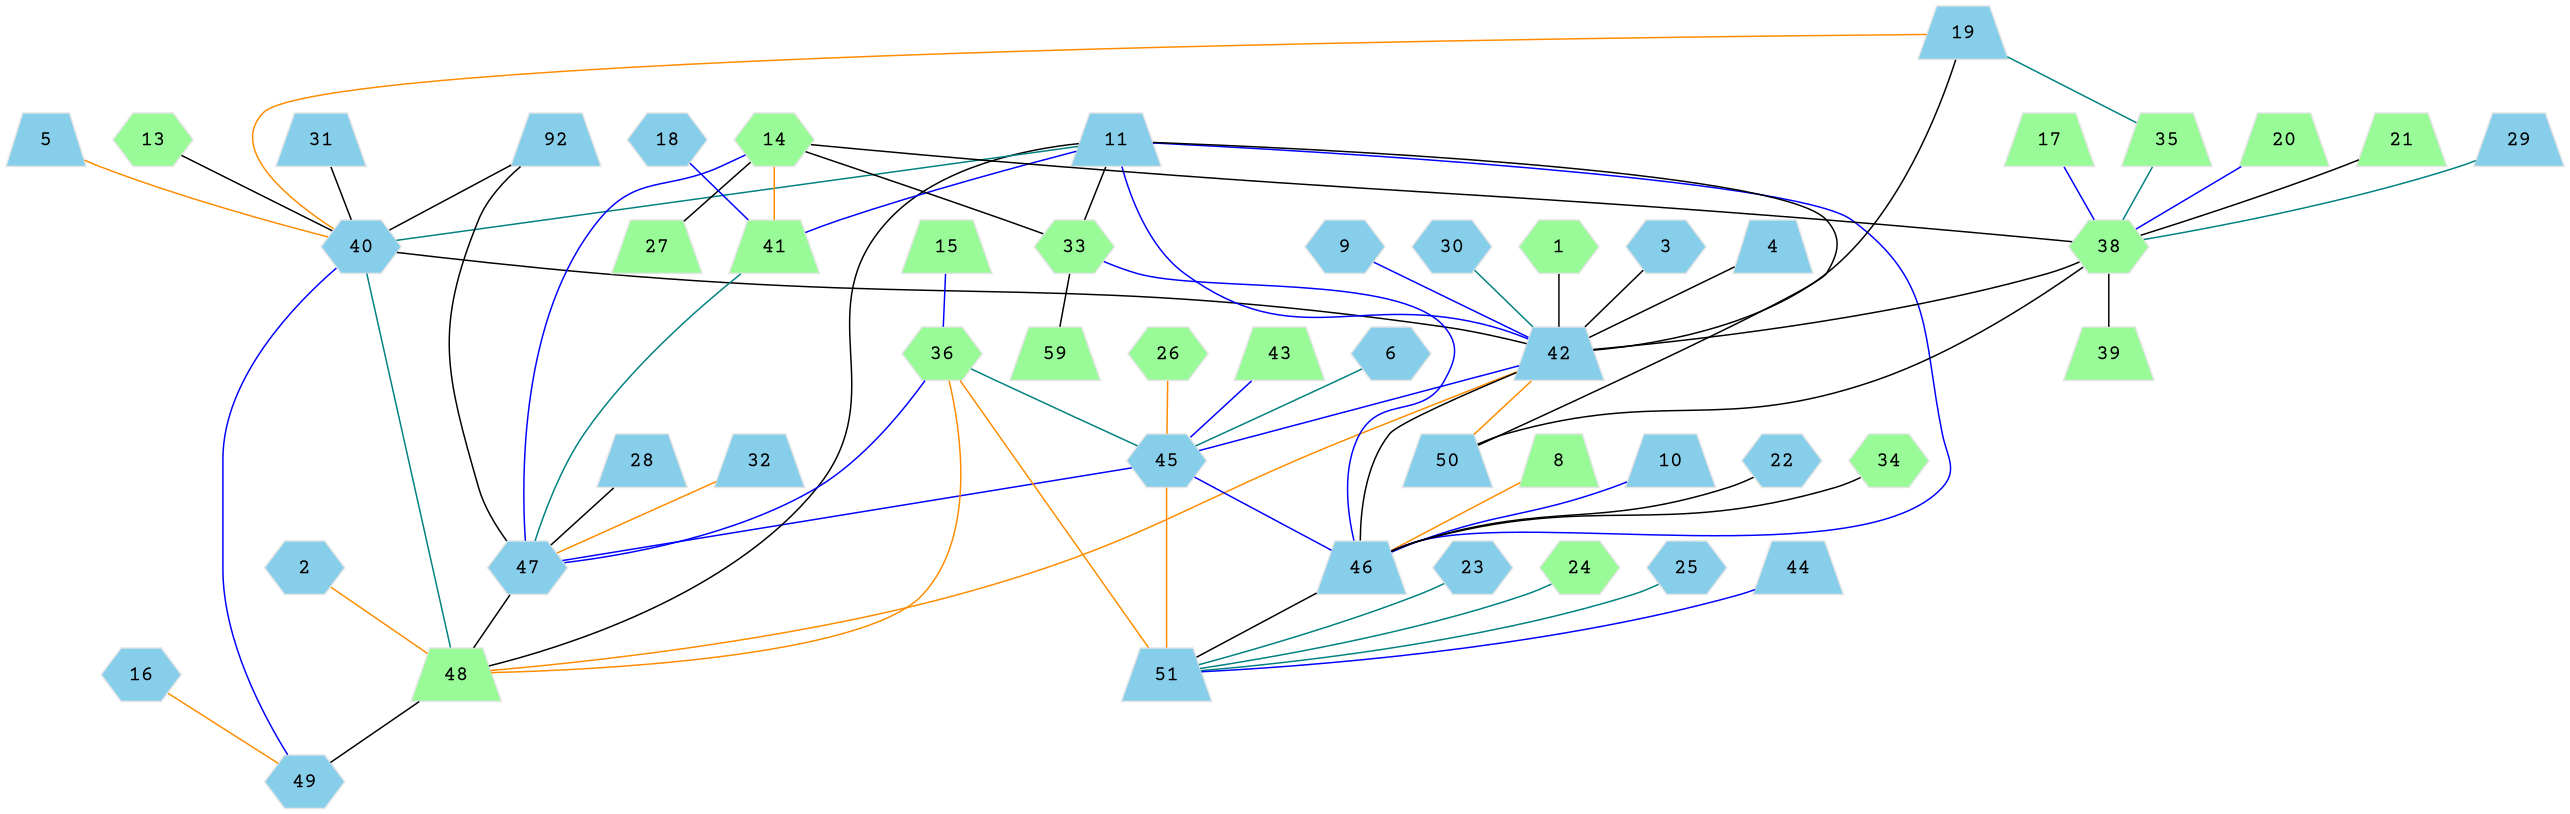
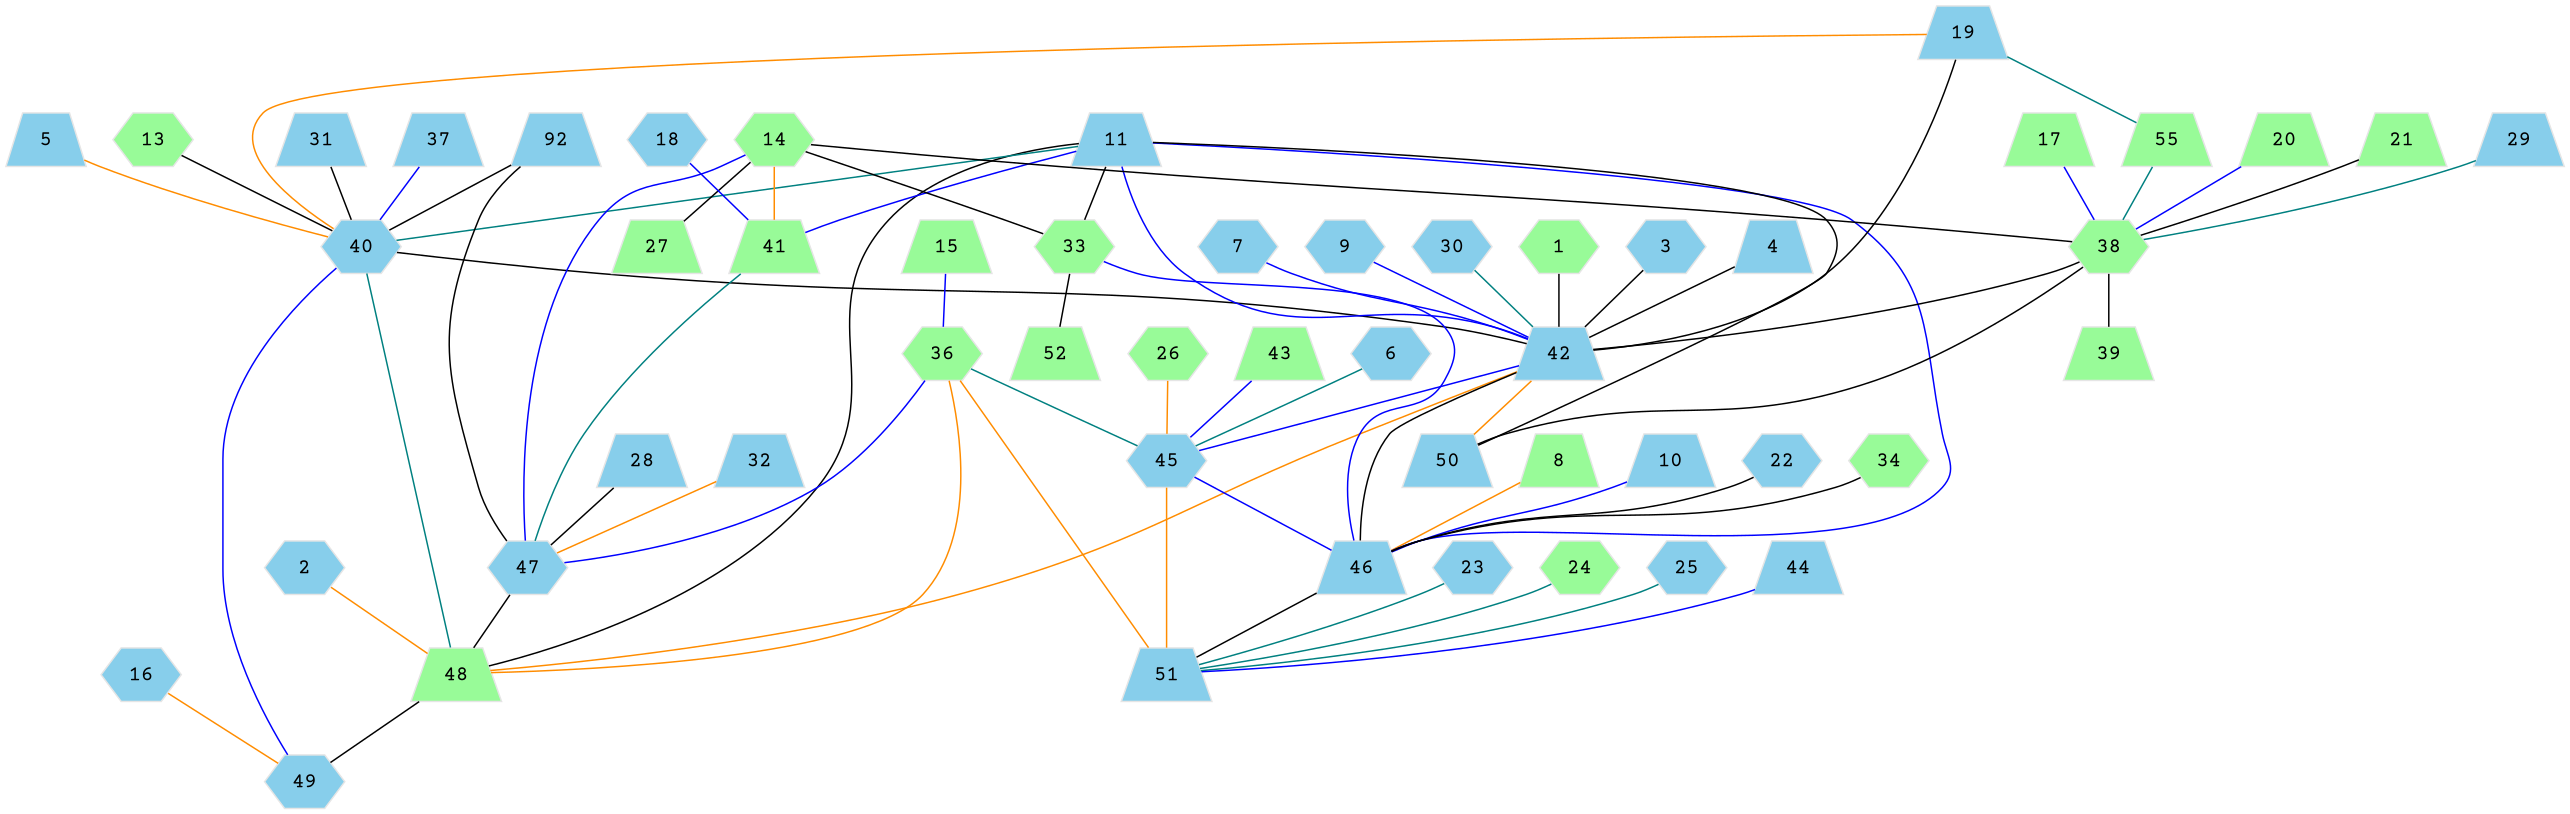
none -> (438, 140)
(2167, 140) -> (2167, 140)
none -> (1238, 247)
(1055, 354) -> (1055, 354)
(847, 514) -> none
